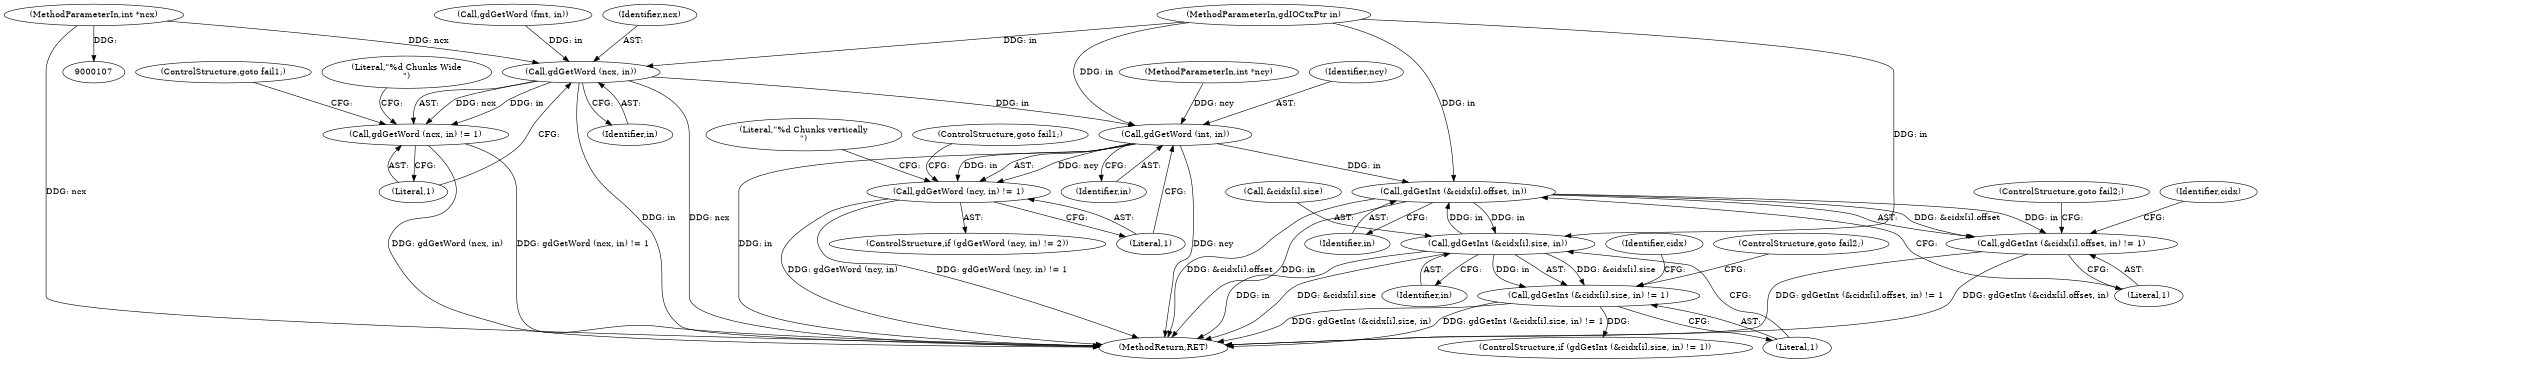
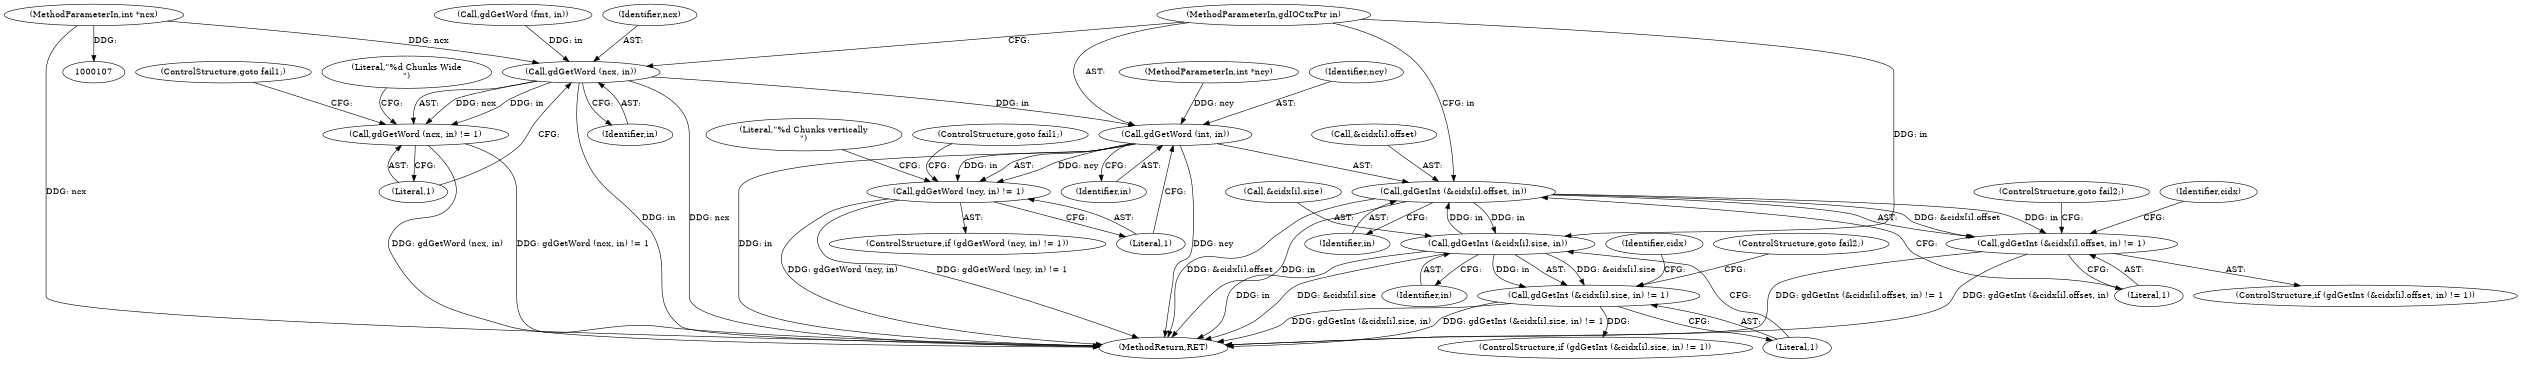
(1020, 41) -> (1020, 41)
(94, 72) -> (94, 72)
(1097, 72) -> (1097, 72)
(1459, 103) -> (1459, 103)
none -> (1374, 135)
(1364, 166) -> (1364, 166)
(968, 244) -> (968, 244)
none -> (2356, 296)
